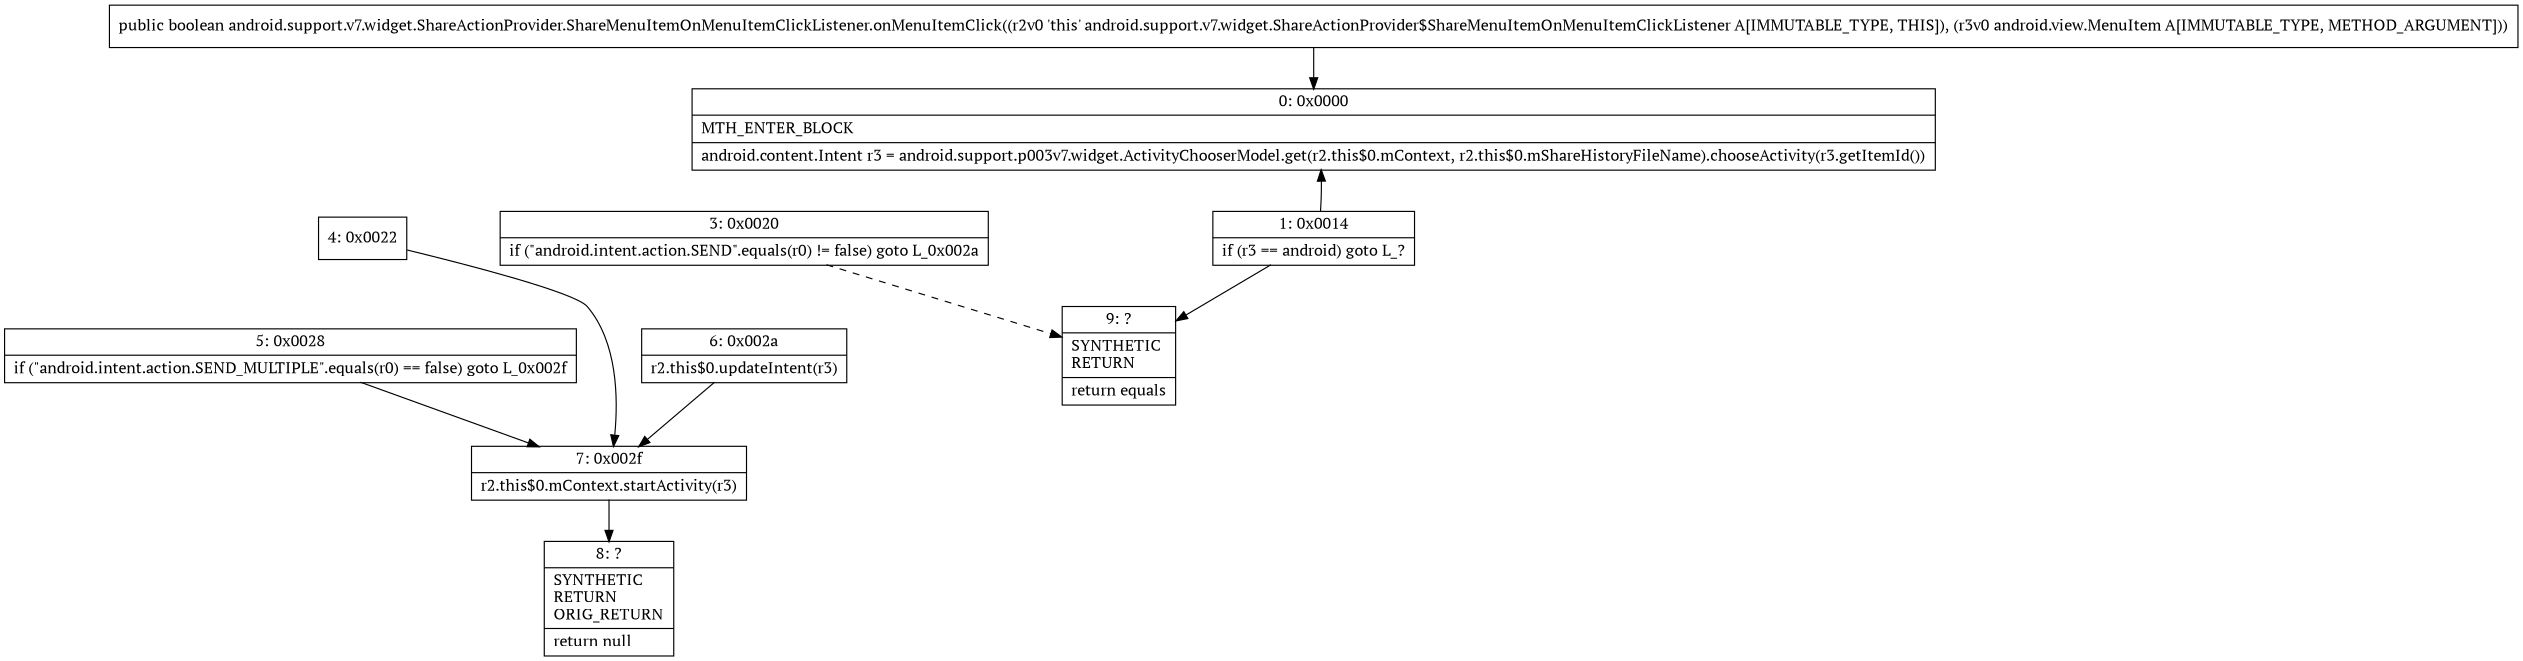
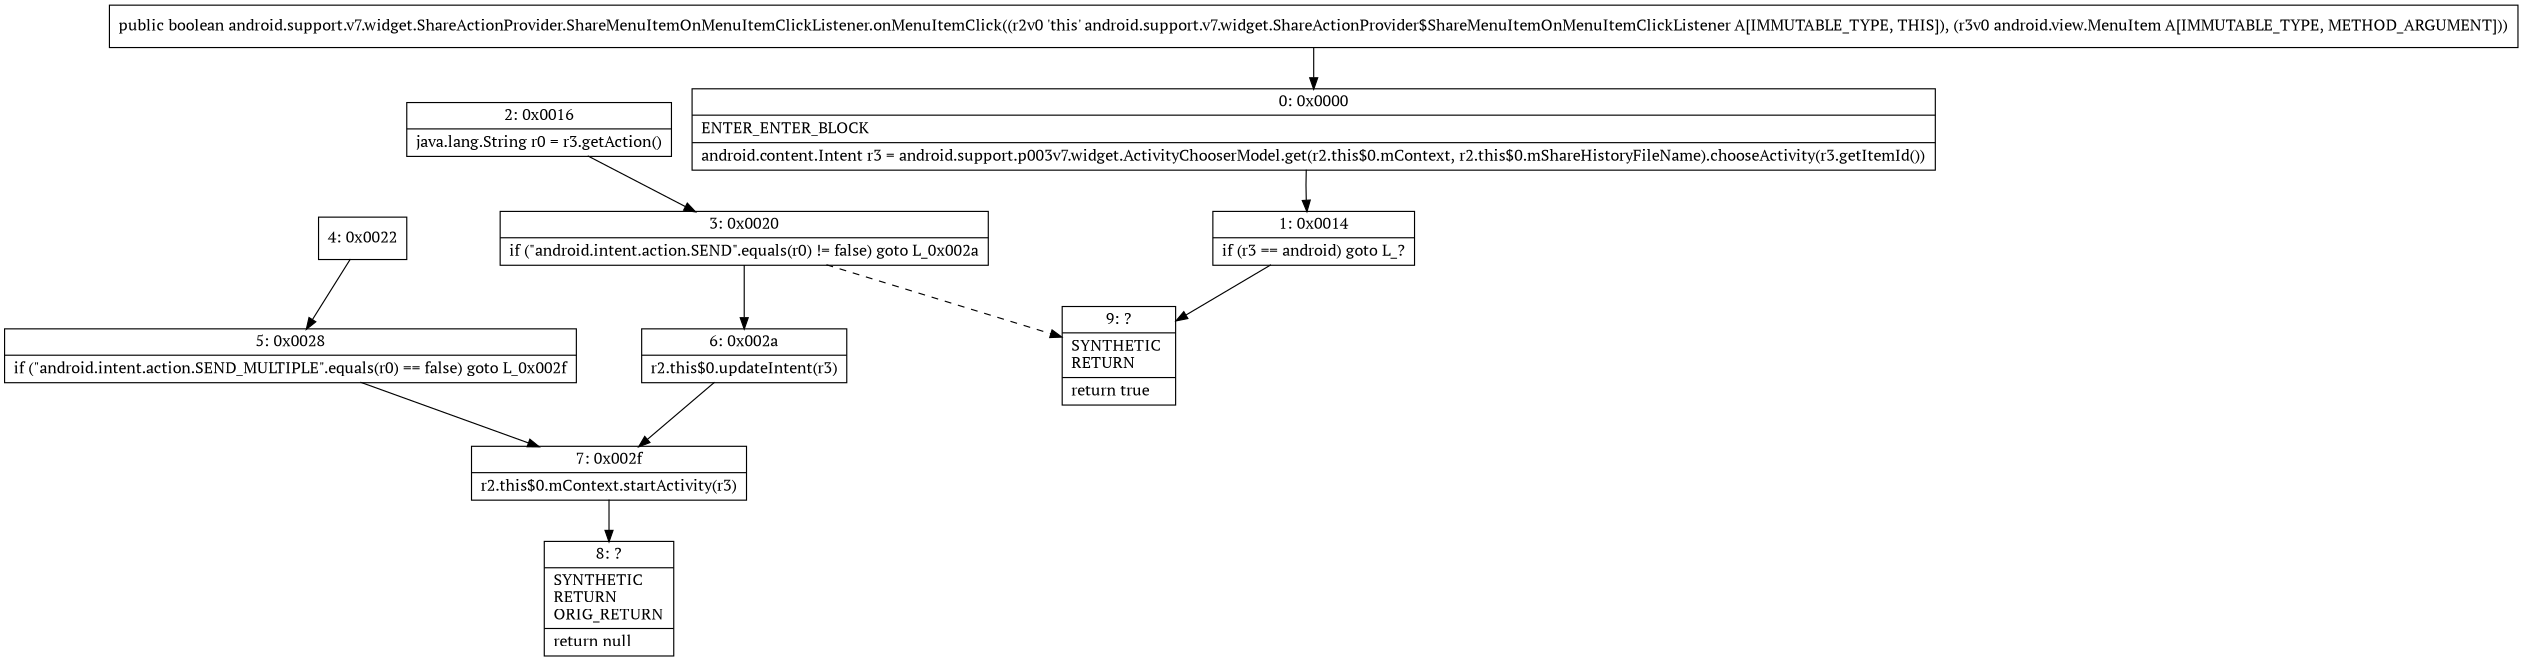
(777, 128) -> (785, 128)
none -> (539, 129)
(1321, 197) -> (1306, 185)
none -> (744, 291)
(563, 294) -> (331, 289)
(1119, 391) -> (1111, 391)
